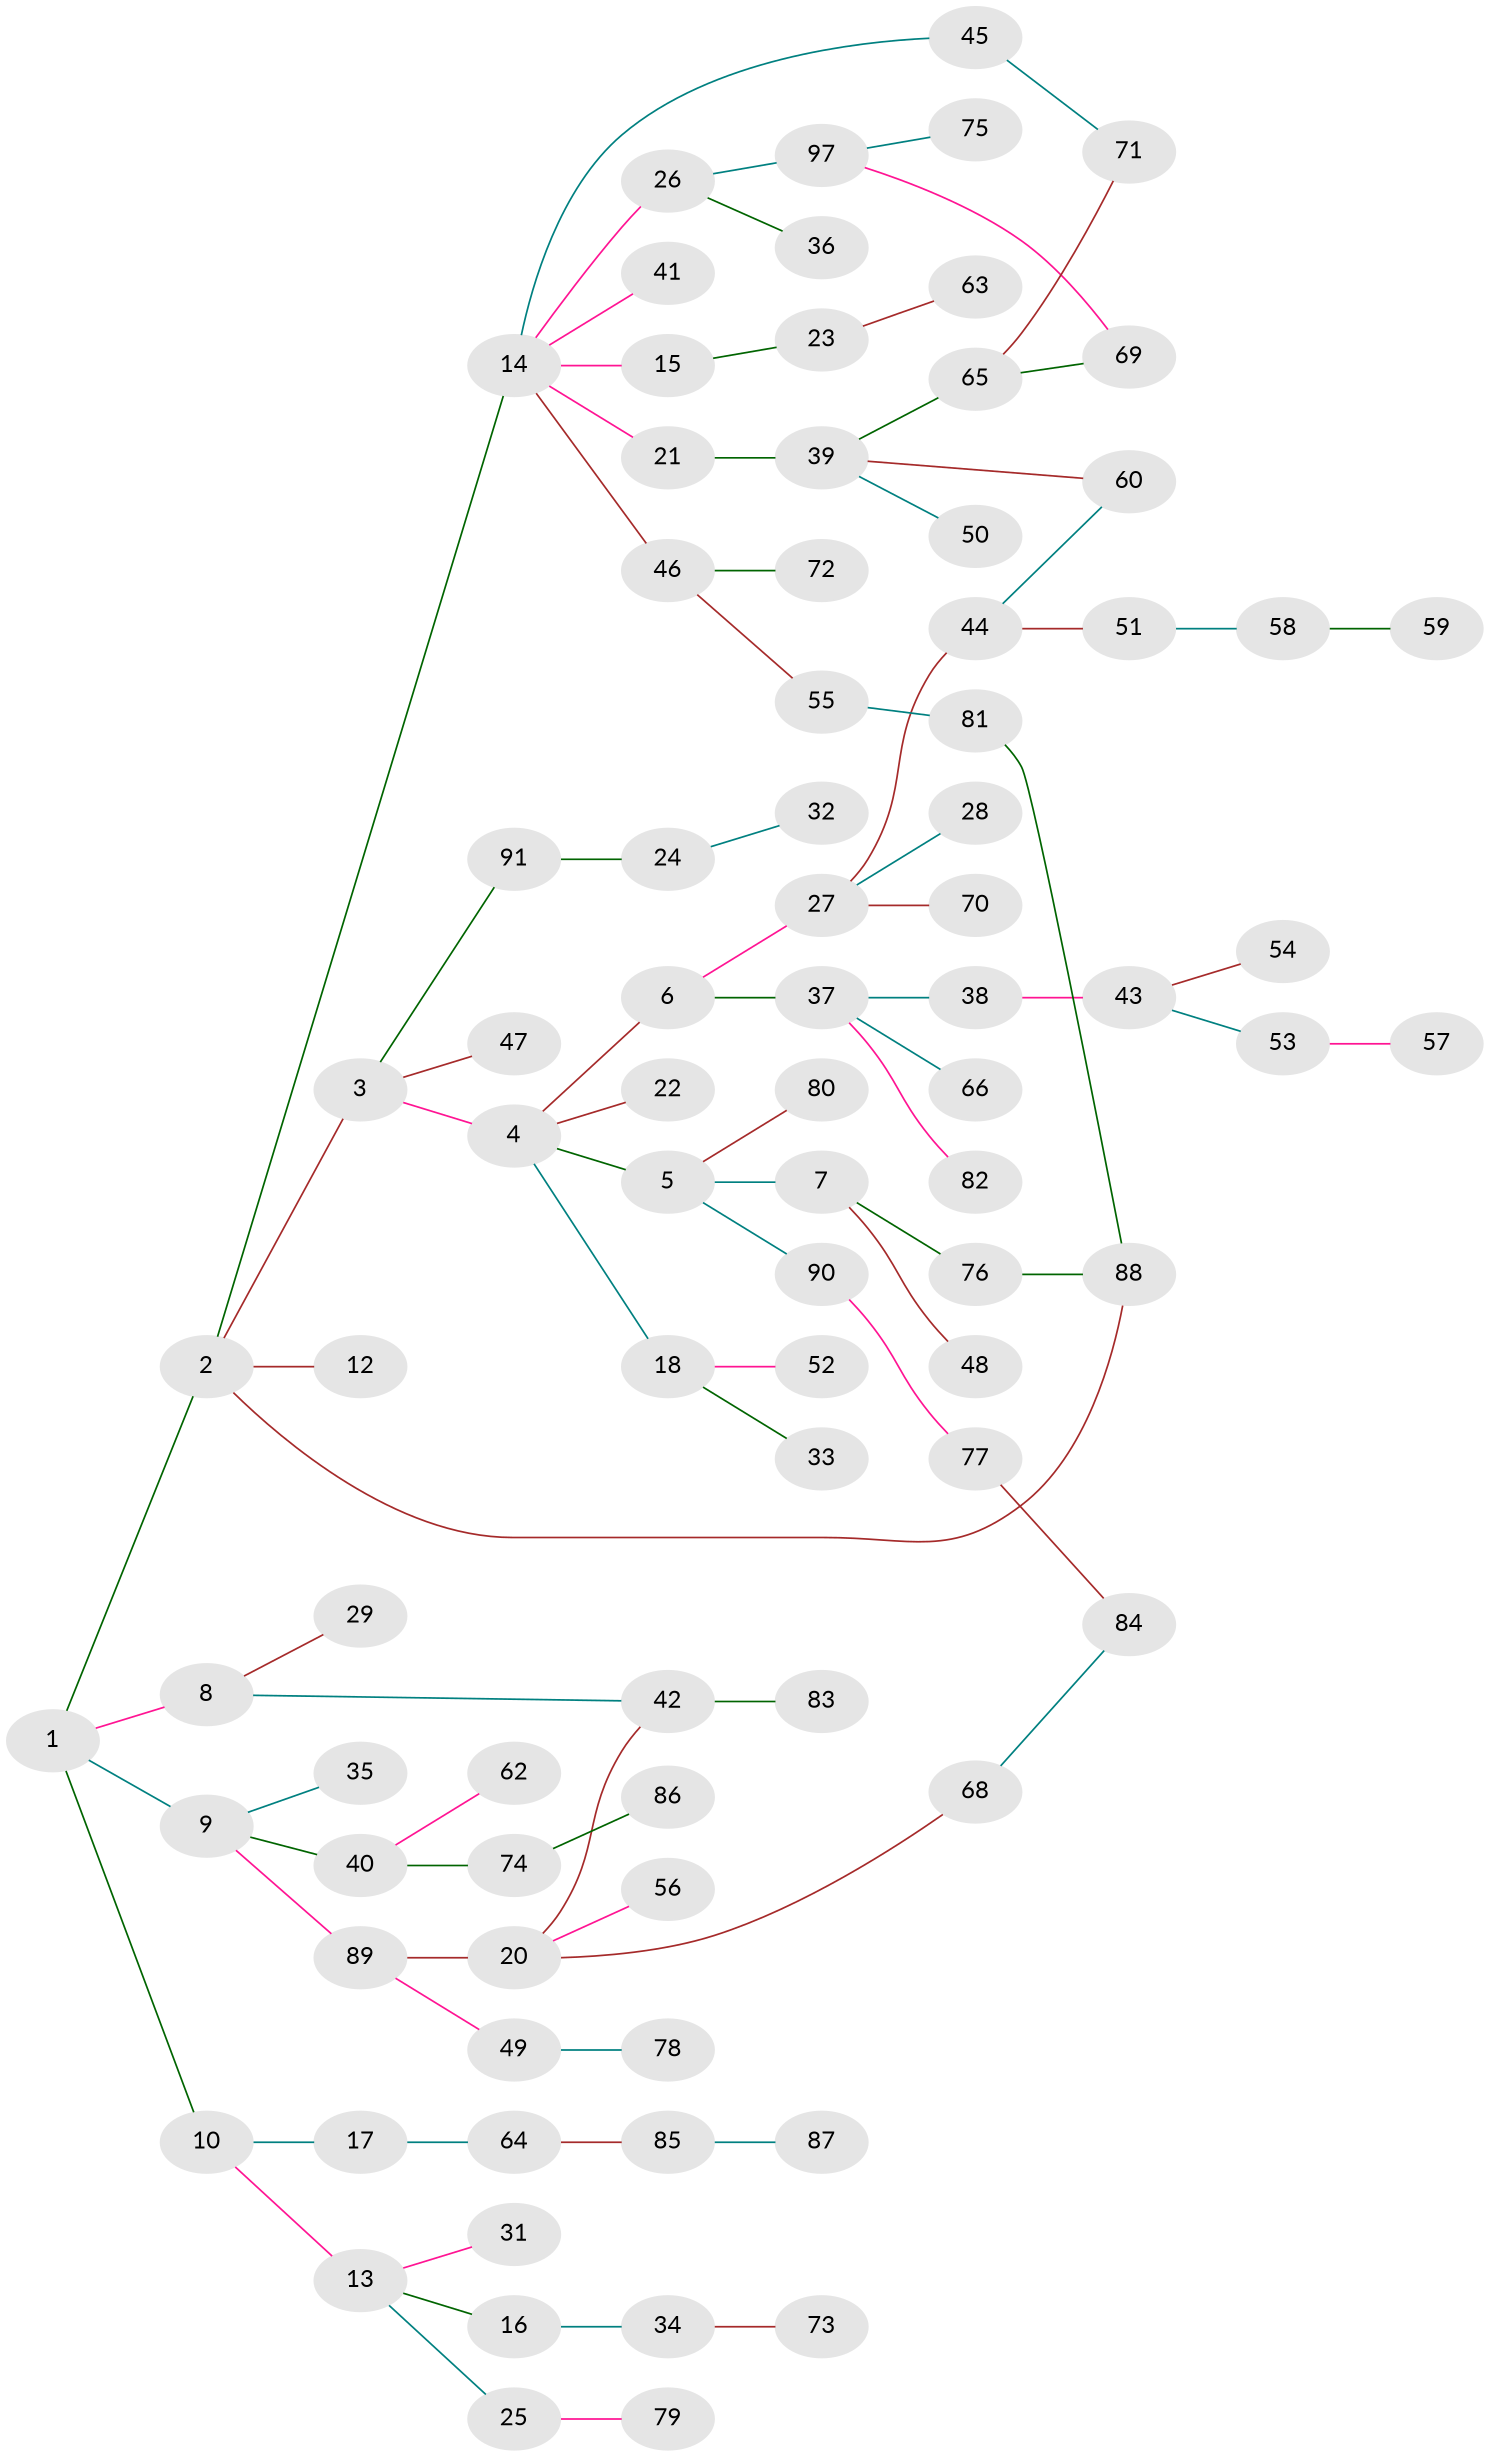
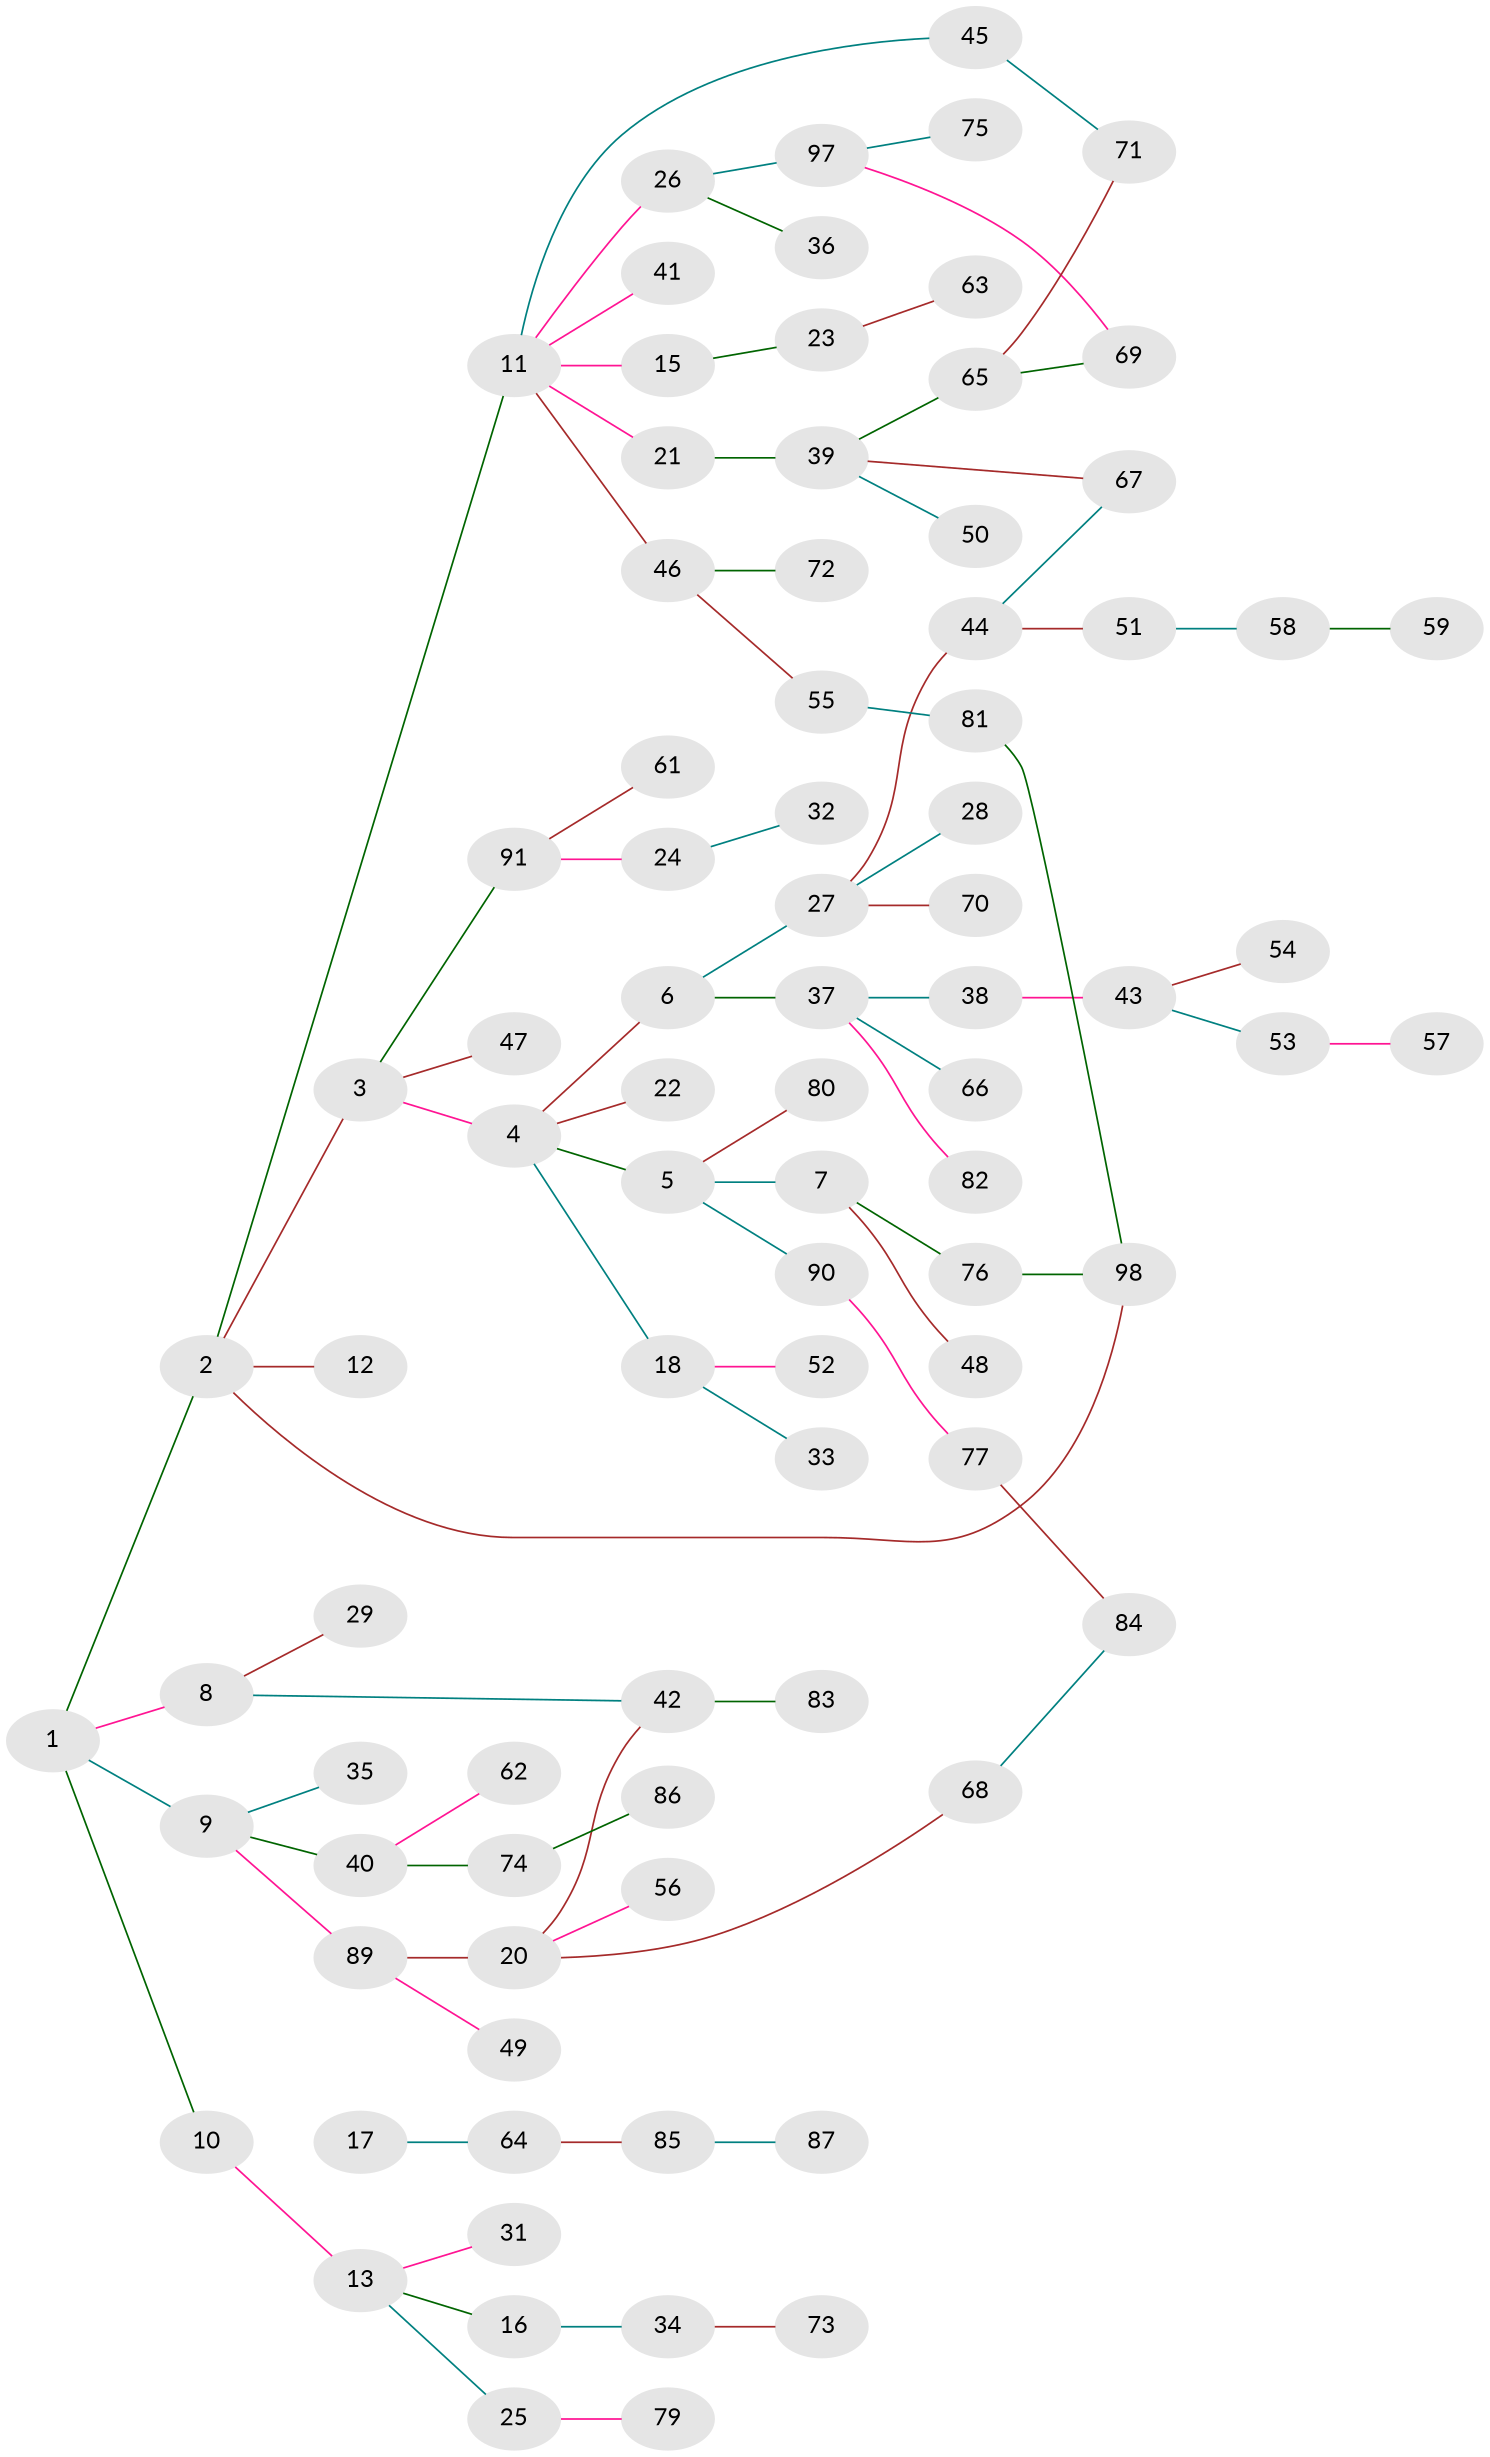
(514, 366) -> (514, 366)
(1129, 482) -> (1129, 482)
none -> (668, 767)
(591, 859) -> (591, 859)
(745, 952) -> (745, 952)
(1129, 1274) -> (1129, 1274)
(745, 1413) -> (745, 1413)
(668, 2050) -> none
(284, 2142) -> none
